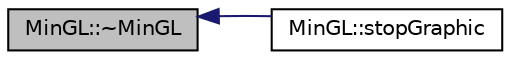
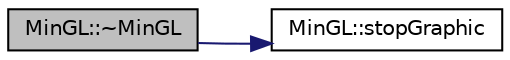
(245, 16) -> (225, 44)
